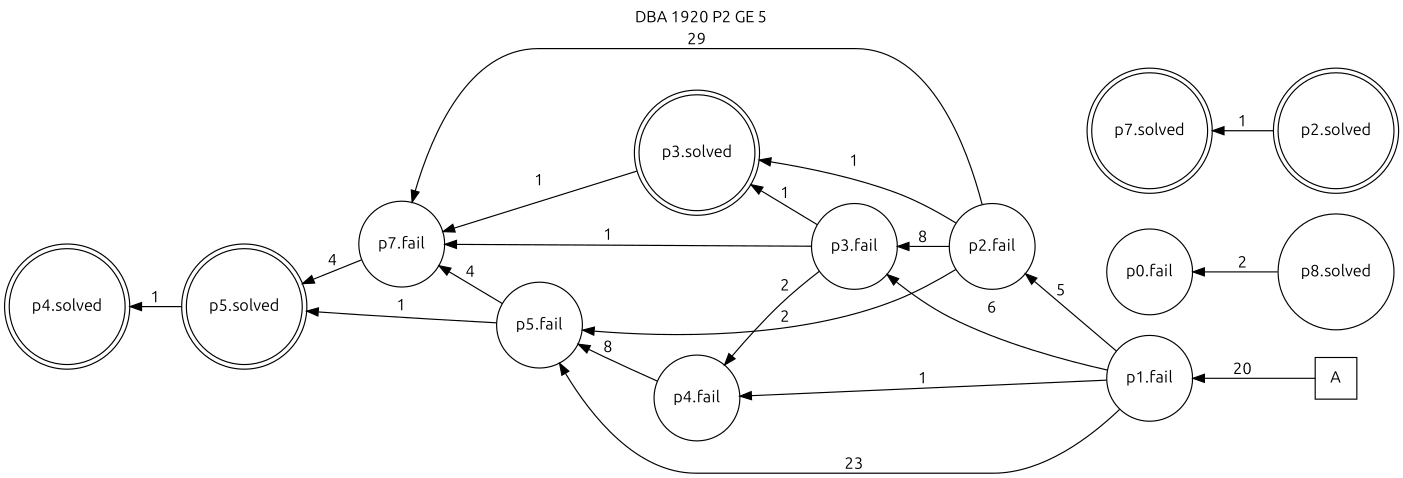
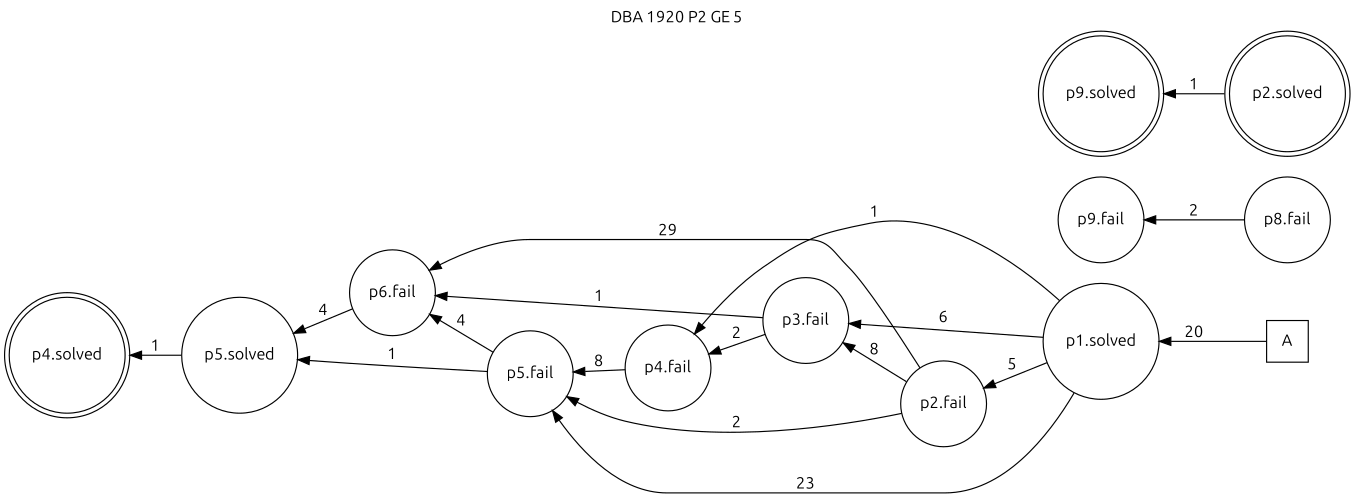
(1150, 131) -> (1101, 94)
(697, 153) -> none
(402, 244) -> (392, 293)
(1150, 272) -> (1101, 220)
(1336, 272) -> (1287, 220)
(244, 307) -> (240, 355)
(1150, 378) -> (1101, 341)
